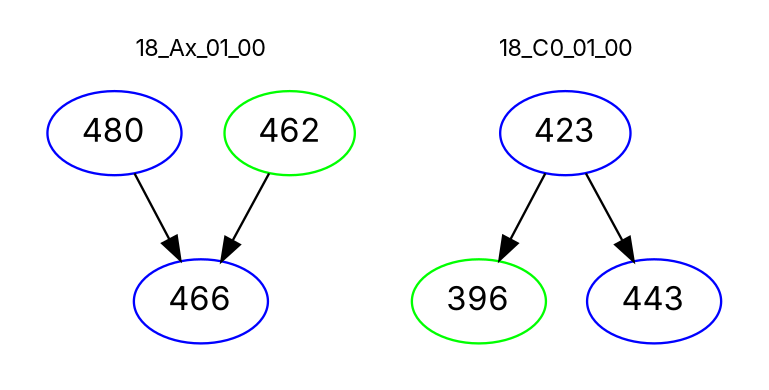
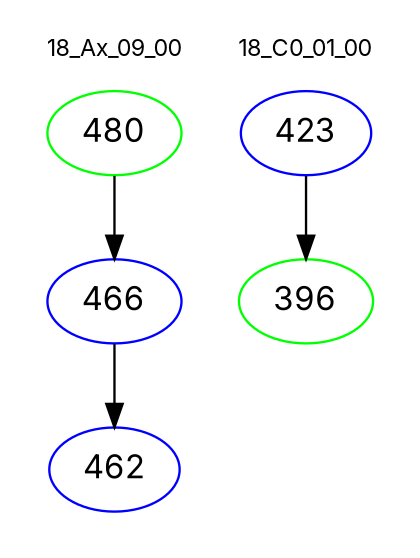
(201, 50) -> (114, 50)
(114, 133) -> (114, 133)
(290, 133) -> (114, 470)
(251, 207) -> (114, 374)
(654, 301) -> none
